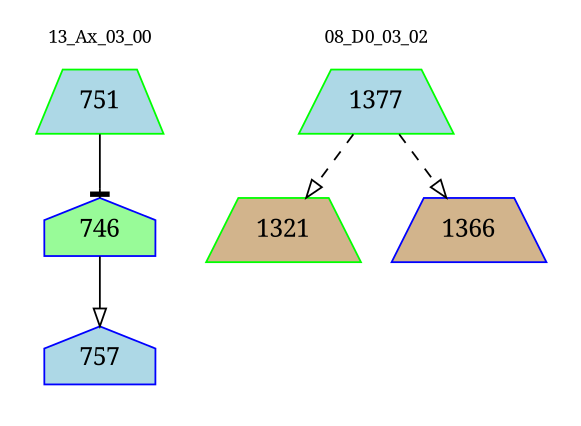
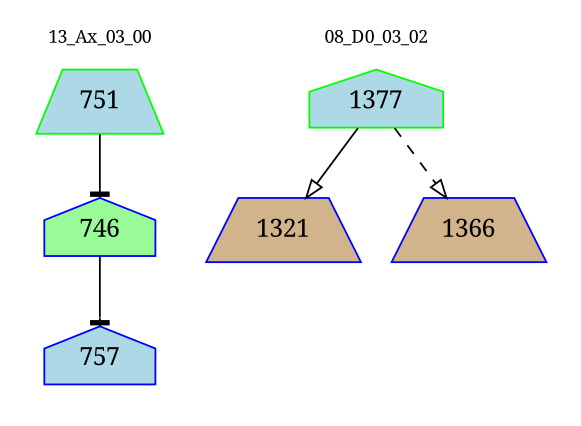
(376, 102) -> (376, 102)
(335, 159) -> (337, 156)
(284, 230) -> (284, 230)
(100, 282) -> (100, 287)
